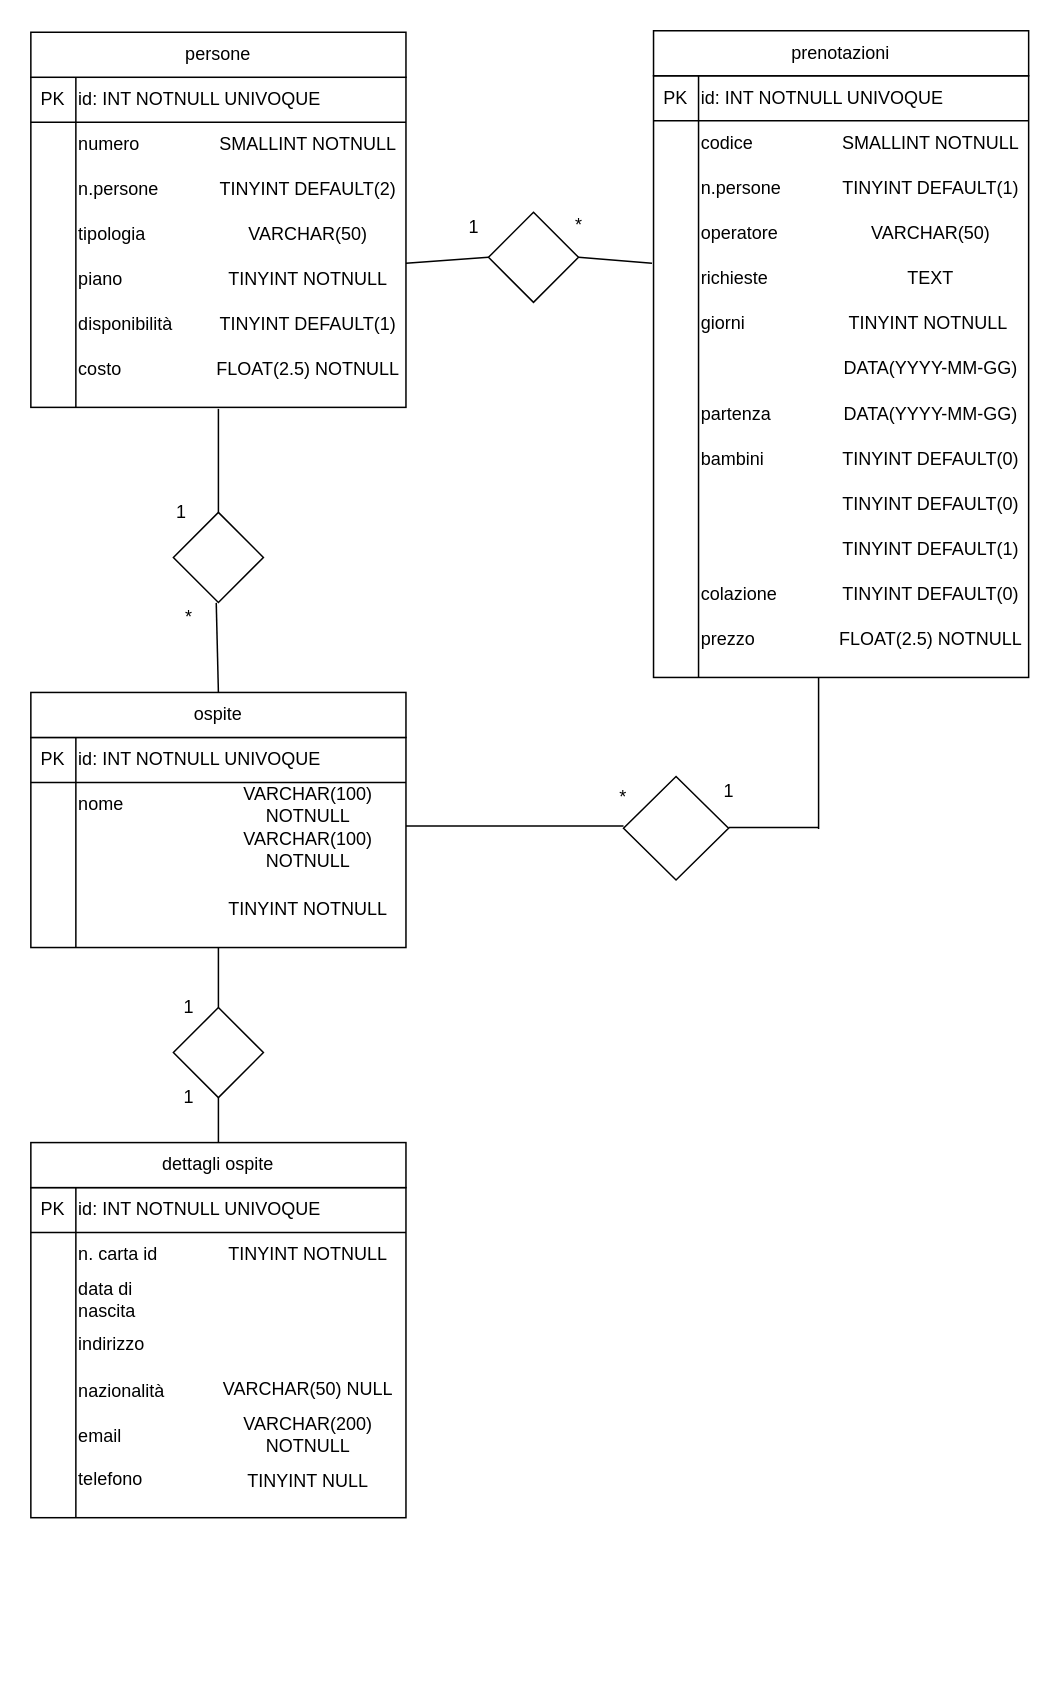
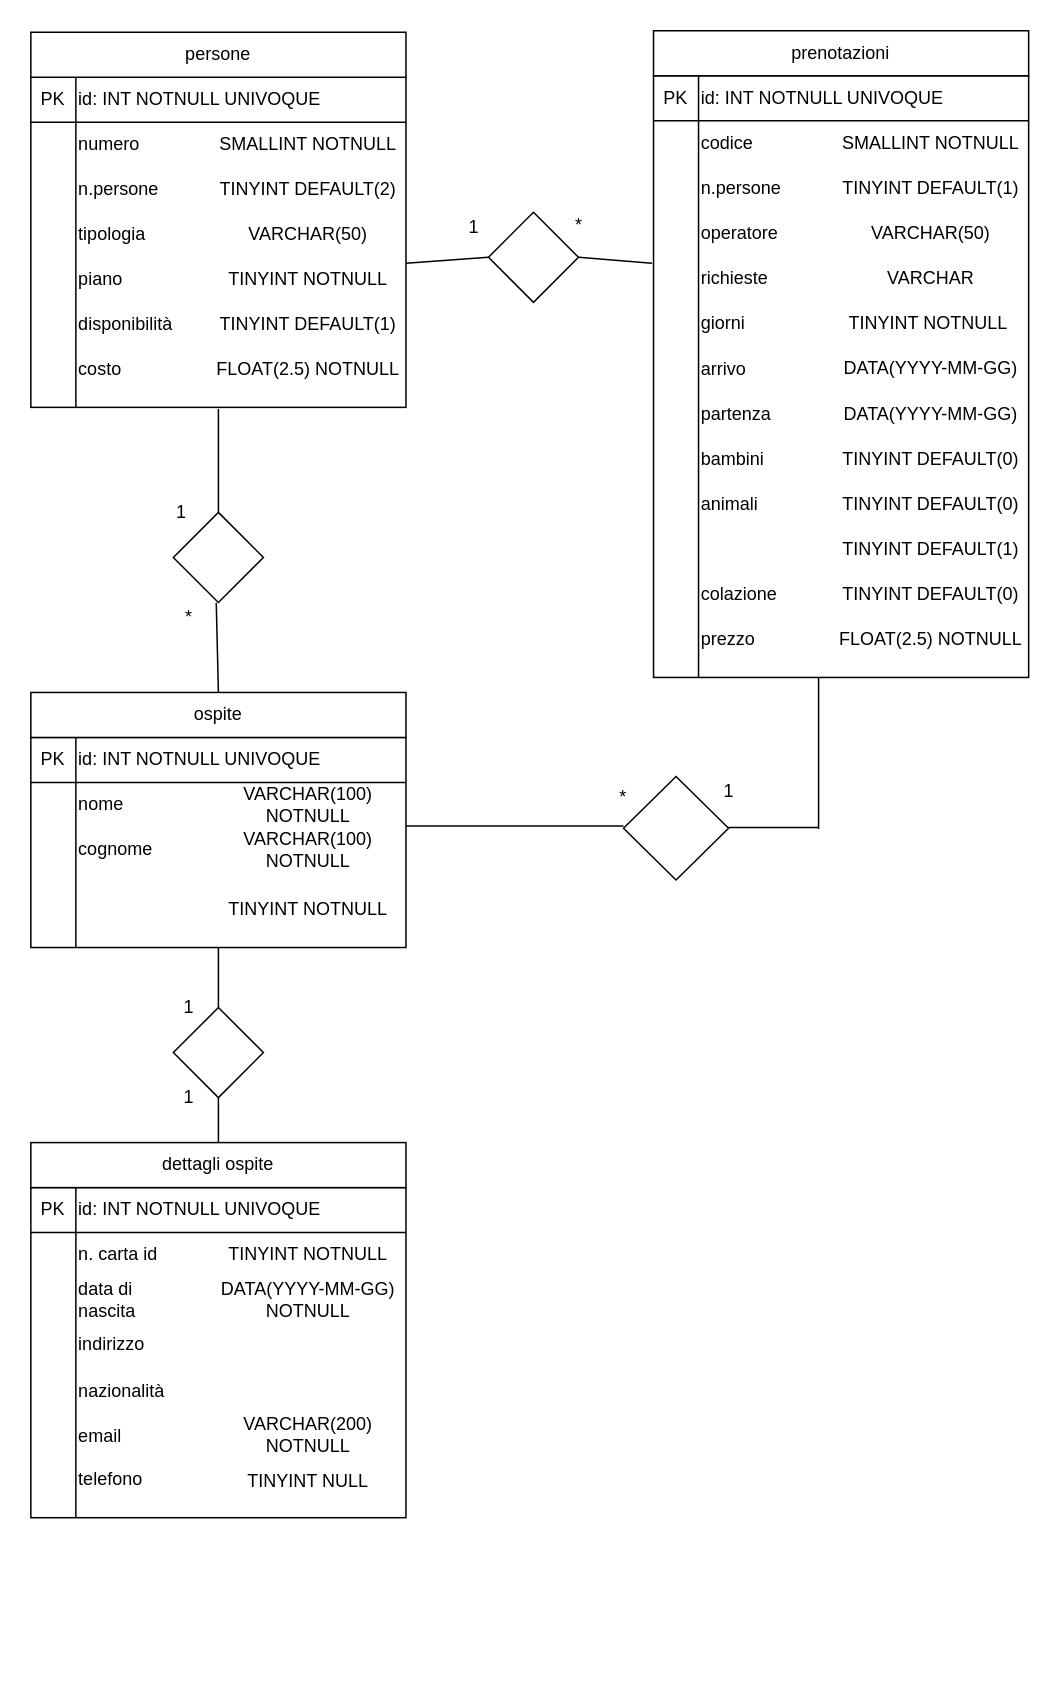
(931, 278) -> (931, 278)
none -> (743, 370)
none -> (743, 505)
none -> (121, 850)
none -> (308, 1300)
(308, 1390) -> none
